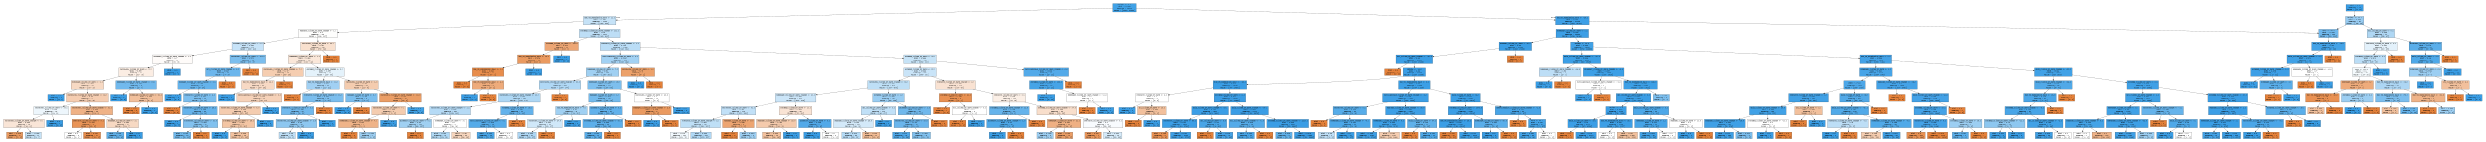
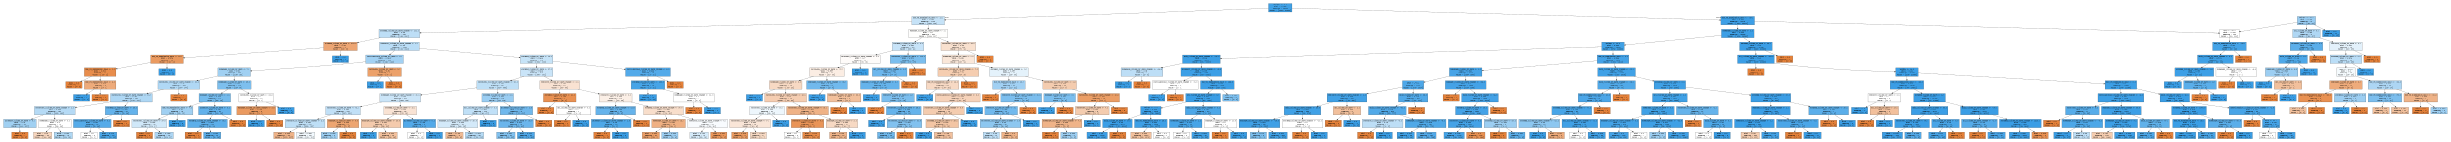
(2355, 13) -> (2319, 27)
(2328, 33) -> (2229, 33)
(416, 111) -> (1119, 111)
(2409, 111) -> (2400, 111)
(33, 135) -> (758, 135)
(115, 135) -> (838, 135)
(306, 135) -> (1010, 135)
(701, 135) -> (284, 135)
(1160, 135) -> (1913, 135)
(1284, 135) -> (2040, 135)
(1448, 135) -> (2207, 135)
(1871, 135) -> (1426, 135)
(1938, 135) -> (1454, 135)
(1998, 135) -> (1556, 135)
(2102, 135) -> (1619, 135)
(2231, 135) -> (1750, 135)
